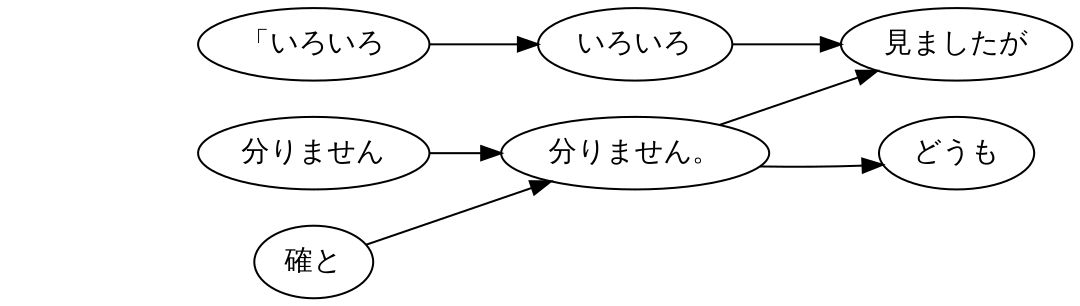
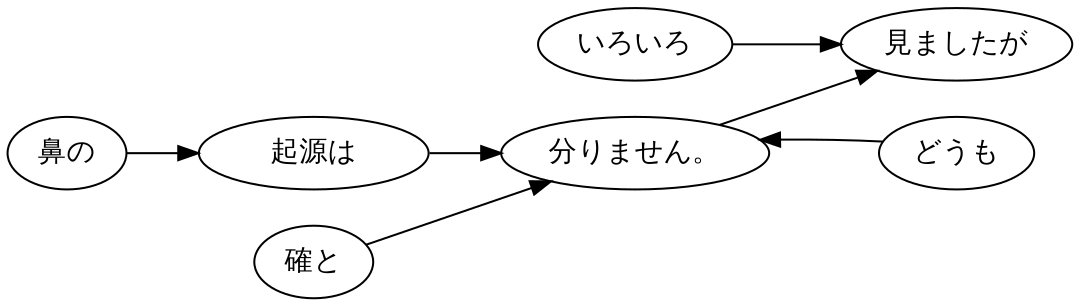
(314, 44) -> none
none -> (67, 153)
(314, 153) -> (314, 153)
(811, 167) -> (832, 140)
